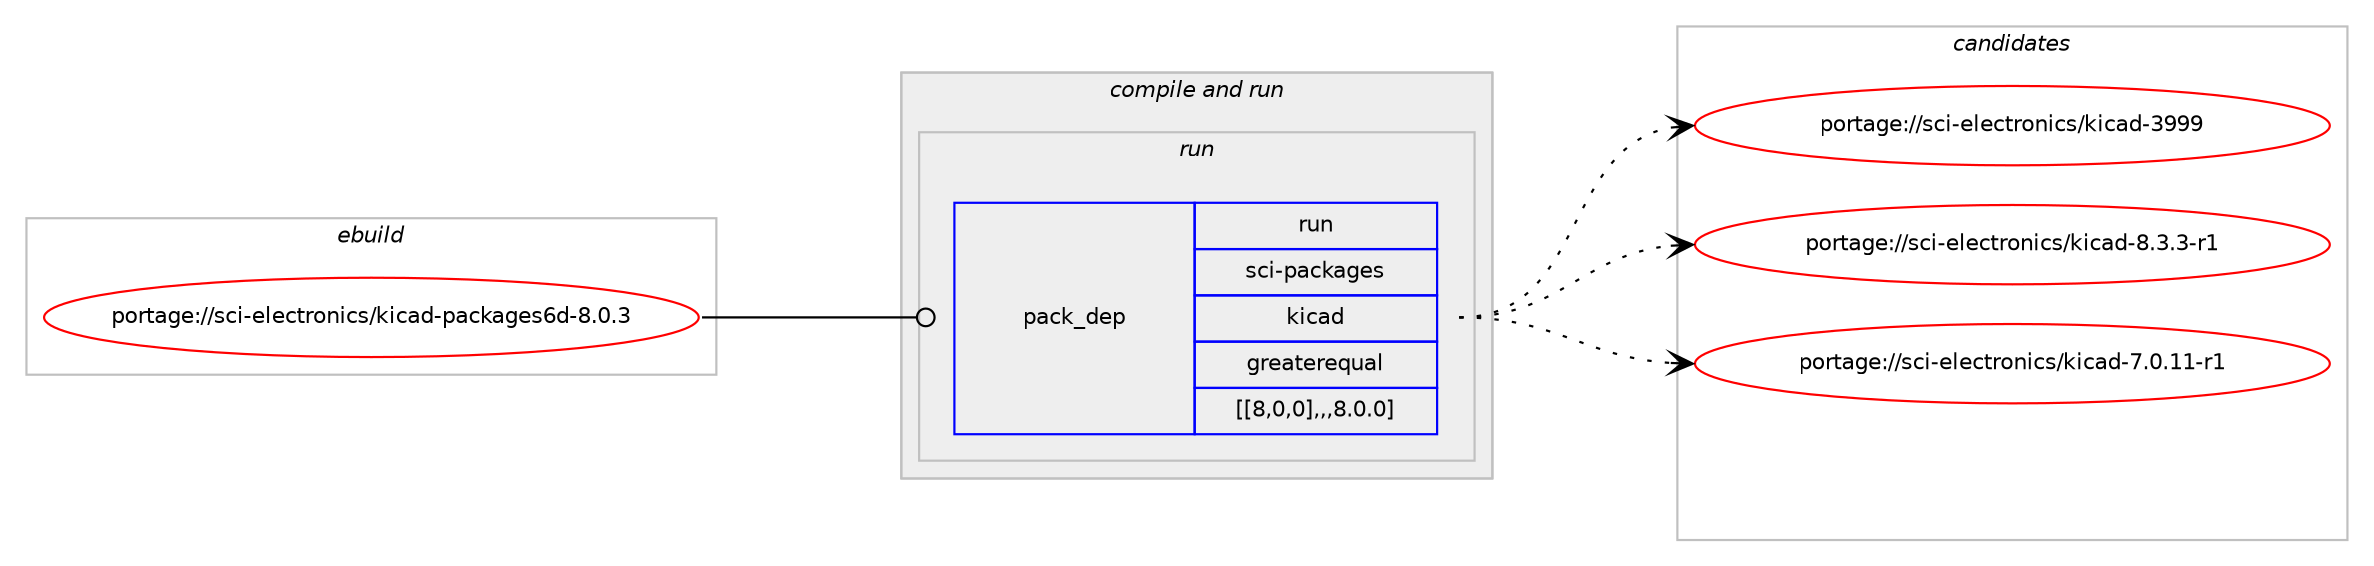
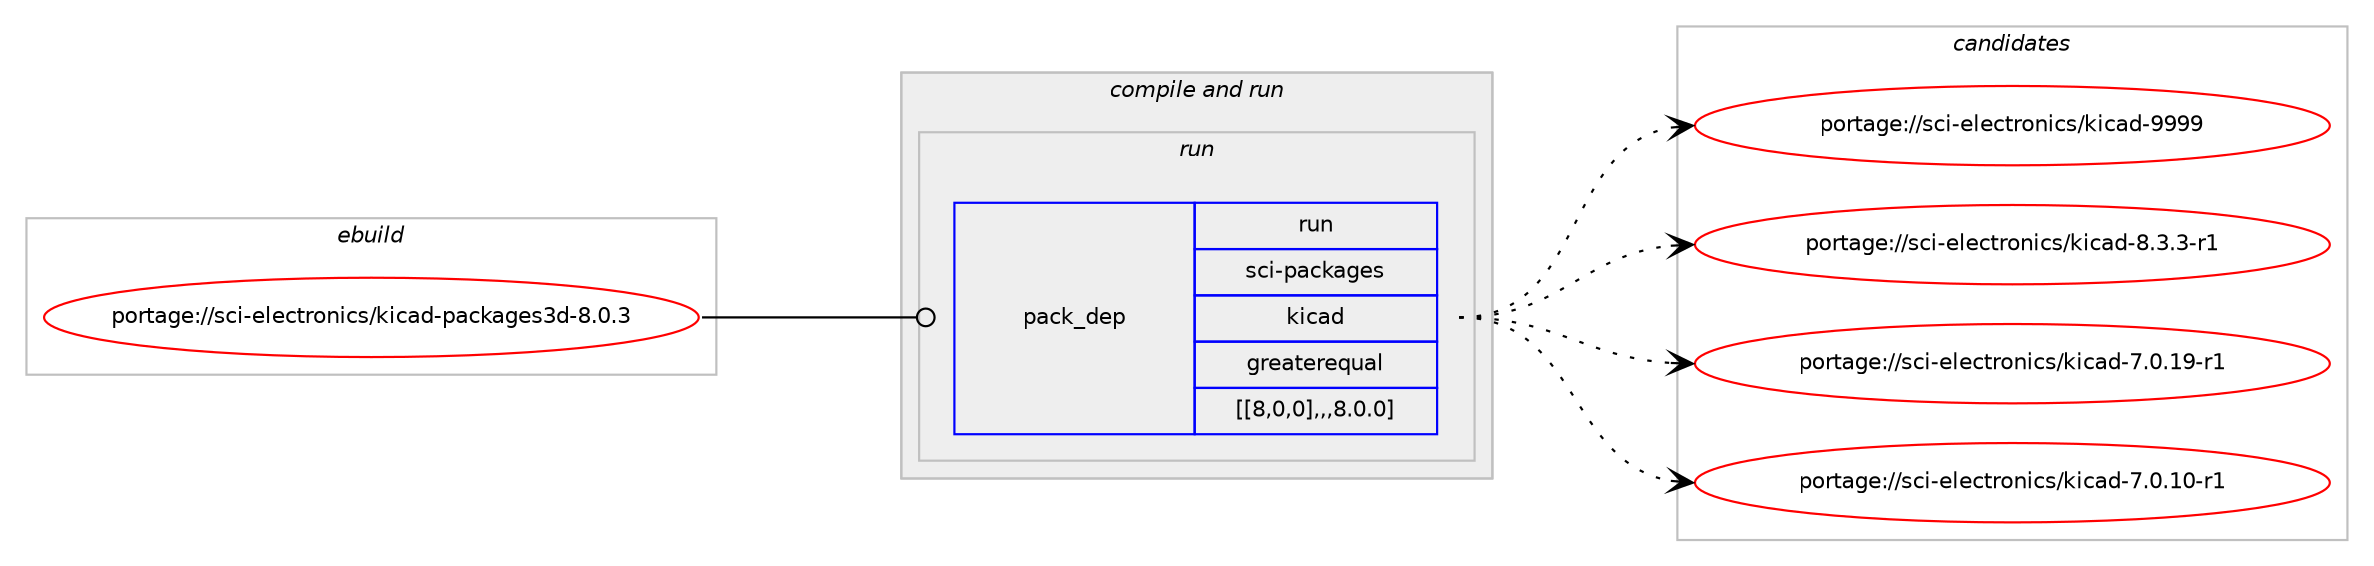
(2012, 126) -> (2012, 126)
(371, 317) -> (371, 317)
(2012, 364) -> (2012, 364)
none -> (2012, 483)
